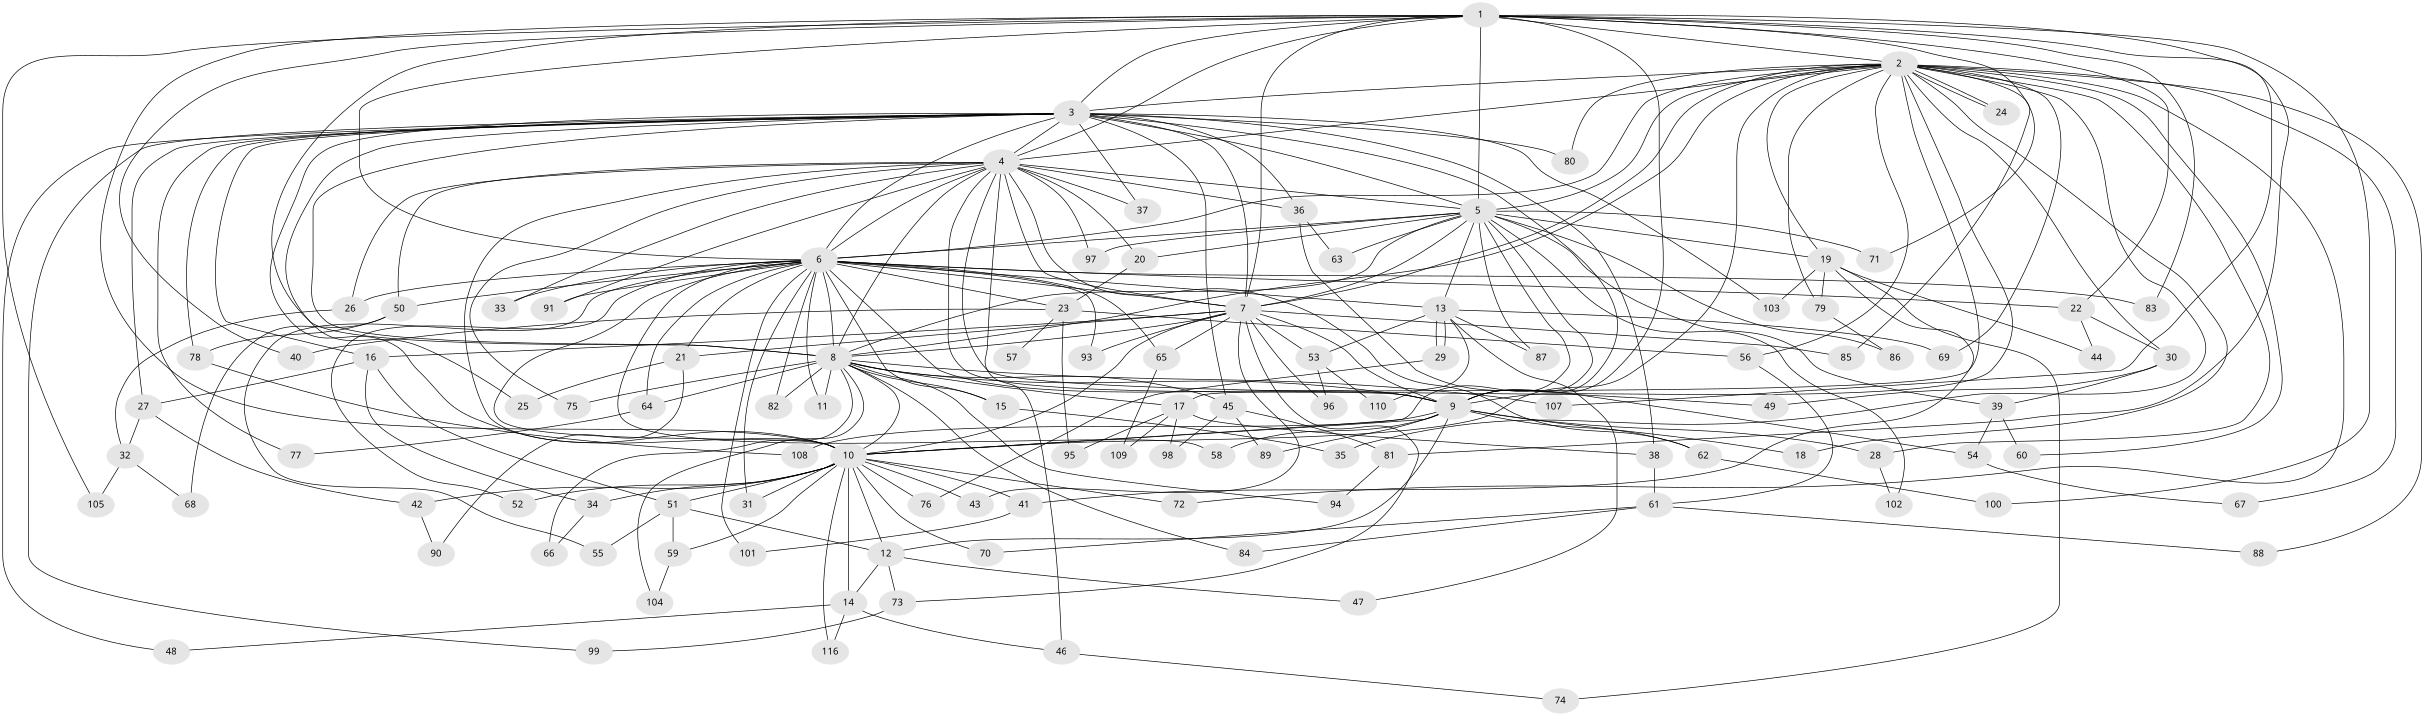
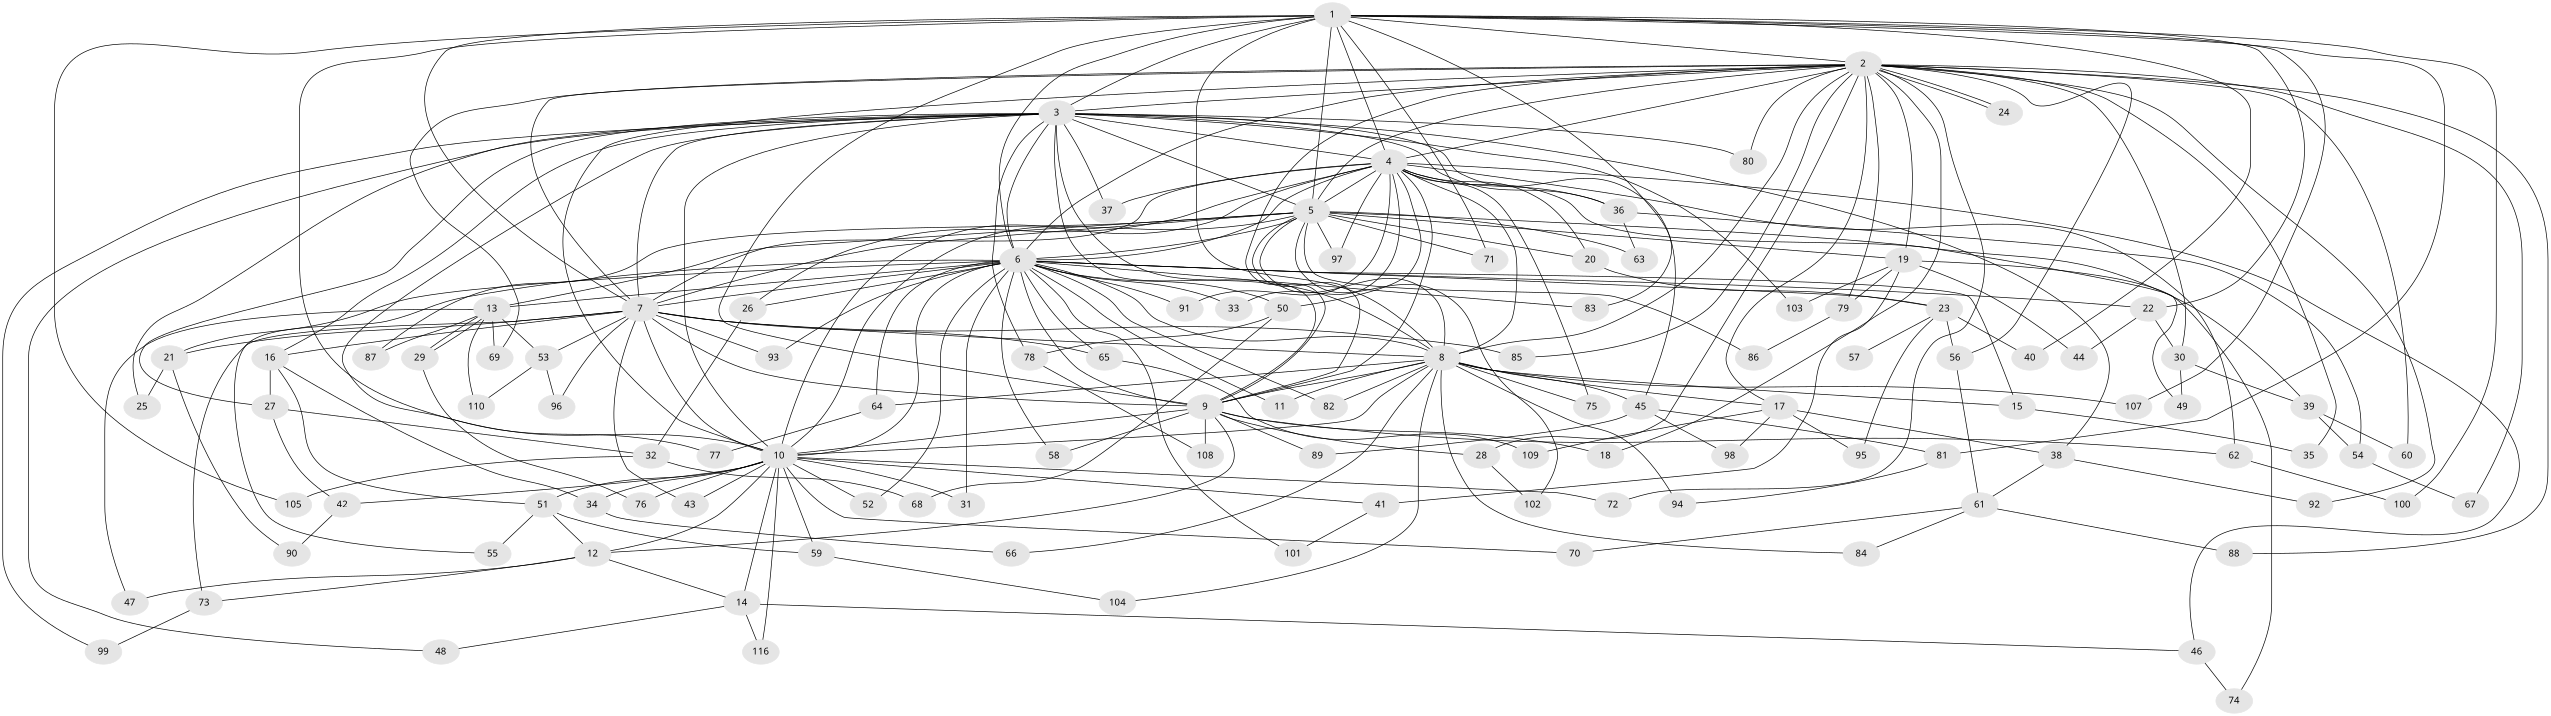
none -> (2315, 505)
